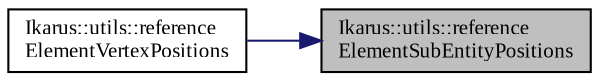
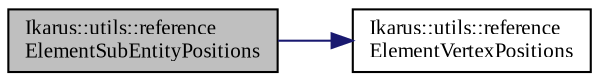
(273, 41) -> (305, 41)
